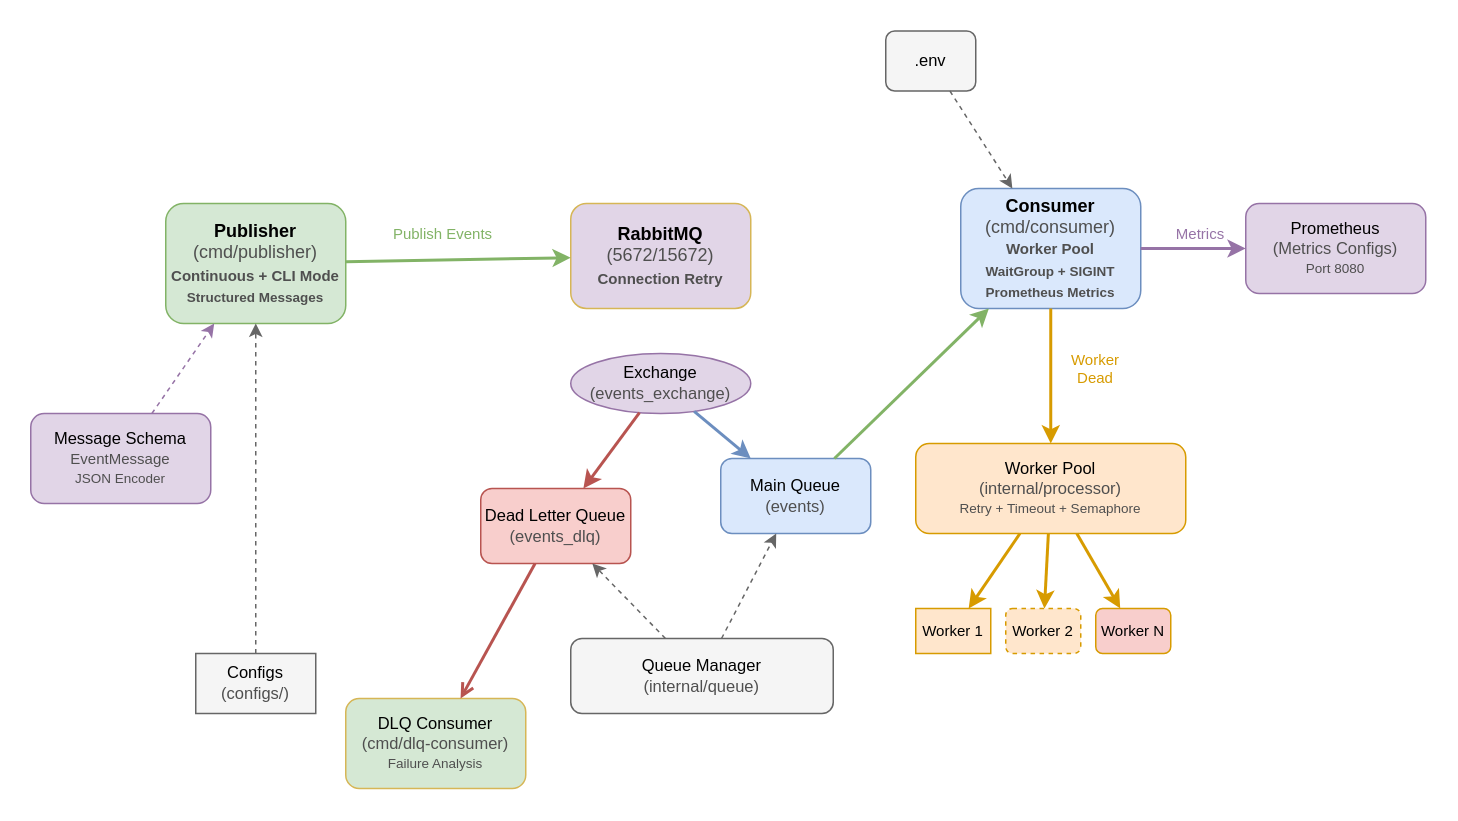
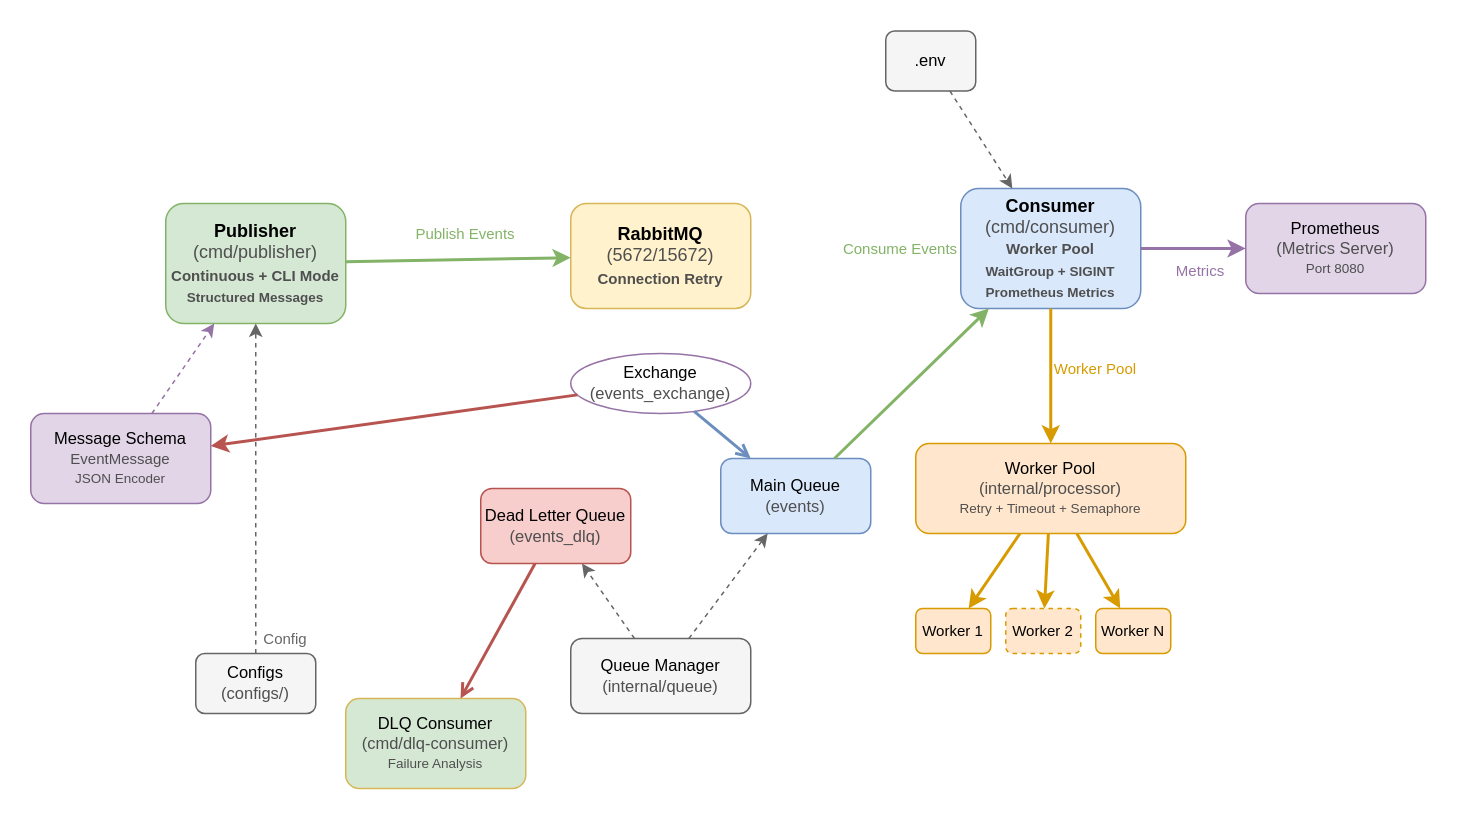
(443, 233) -> (466, 233)
(1201, 233) -> (1201, 271)
none -> (901, 248)
(1336, 248) -> (1336, 248)
(661, 256) -> (661, 256)
(1096, 368) -> (1096, 368)
(661, 383) -> (661, 383)
(615, 445) -> (401, 419)
(740, 449) -> (740, 449)
(953, 631) -> (953, 631)
(1133, 631) -> (1133, 631)
none -> (286, 638)
(702, 676) -> (661, 676)
(256, 683) -> (256, 683)
